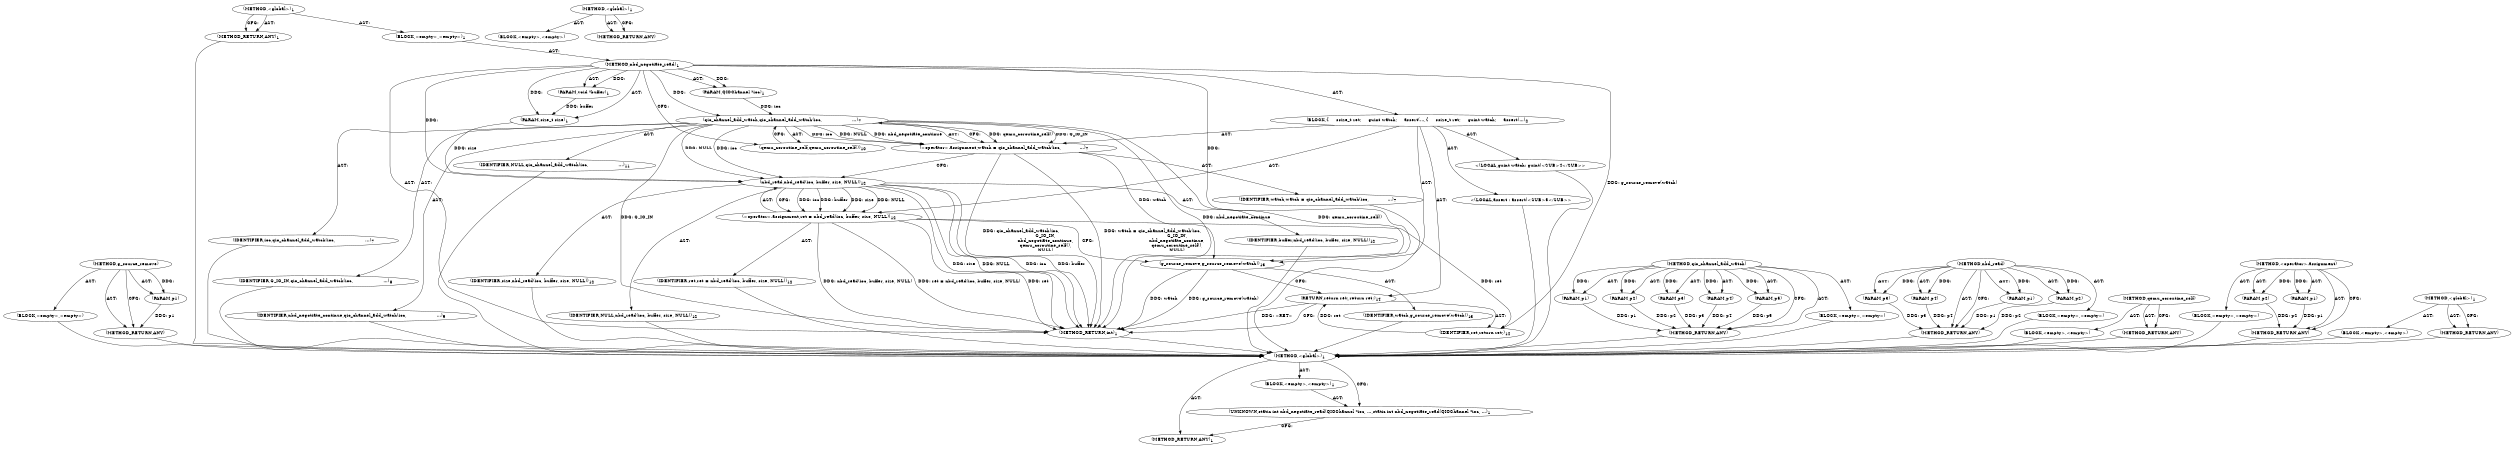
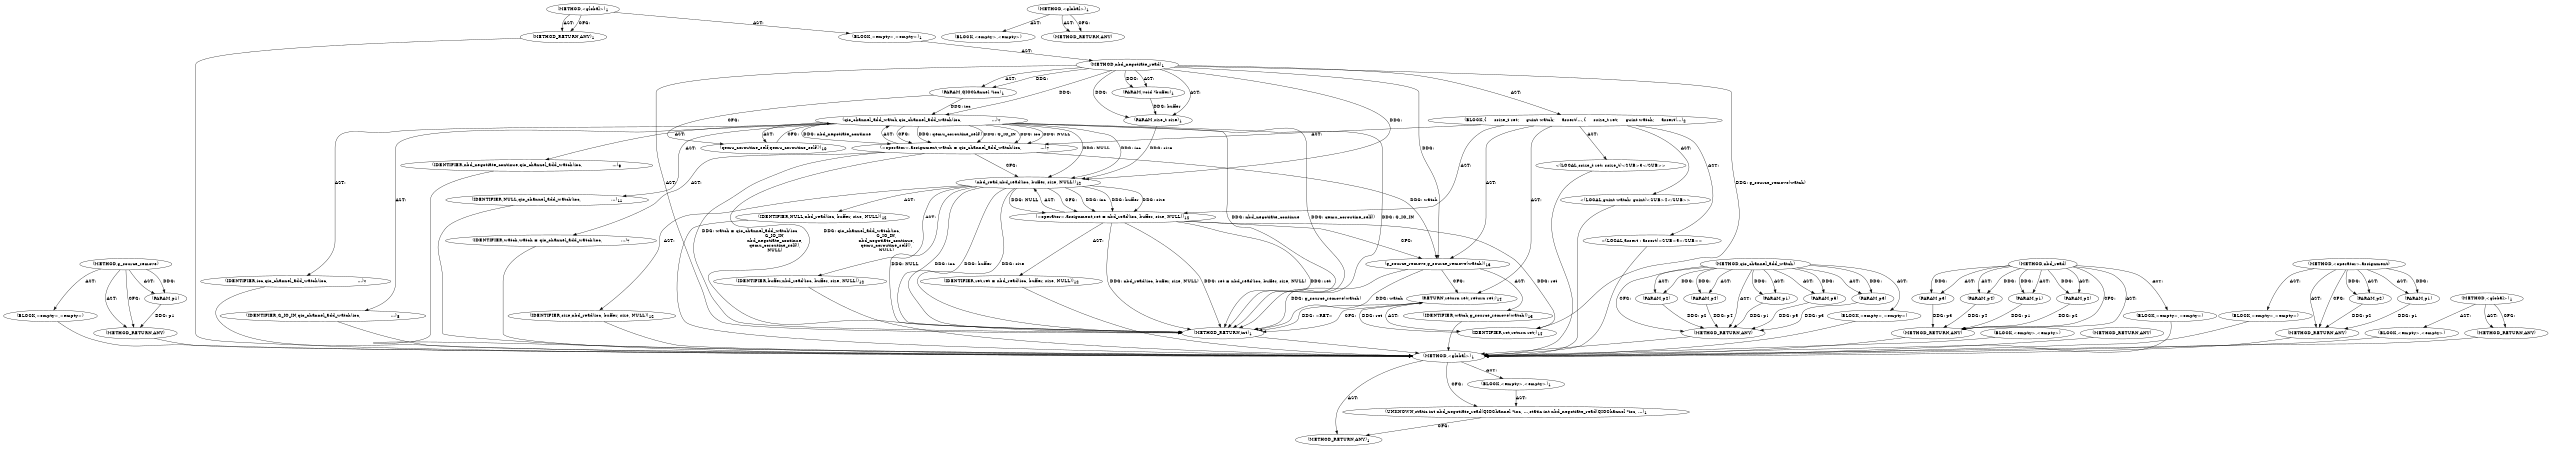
(682, 131) -> (771, 109)
none -> (1611, 165)
(2159, 299) -> none
